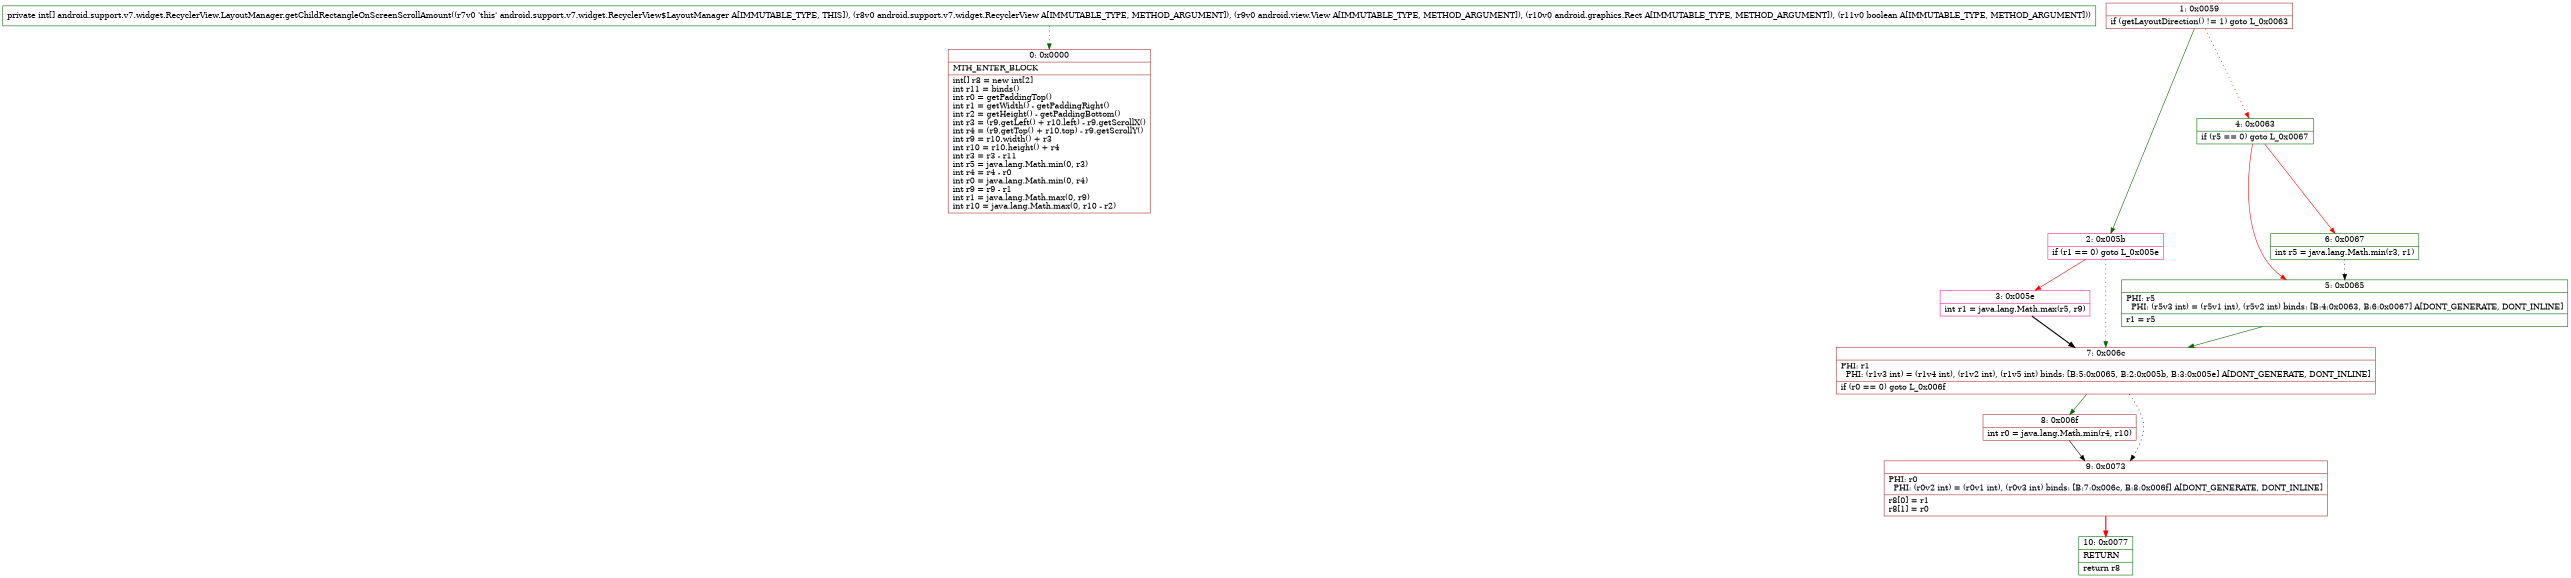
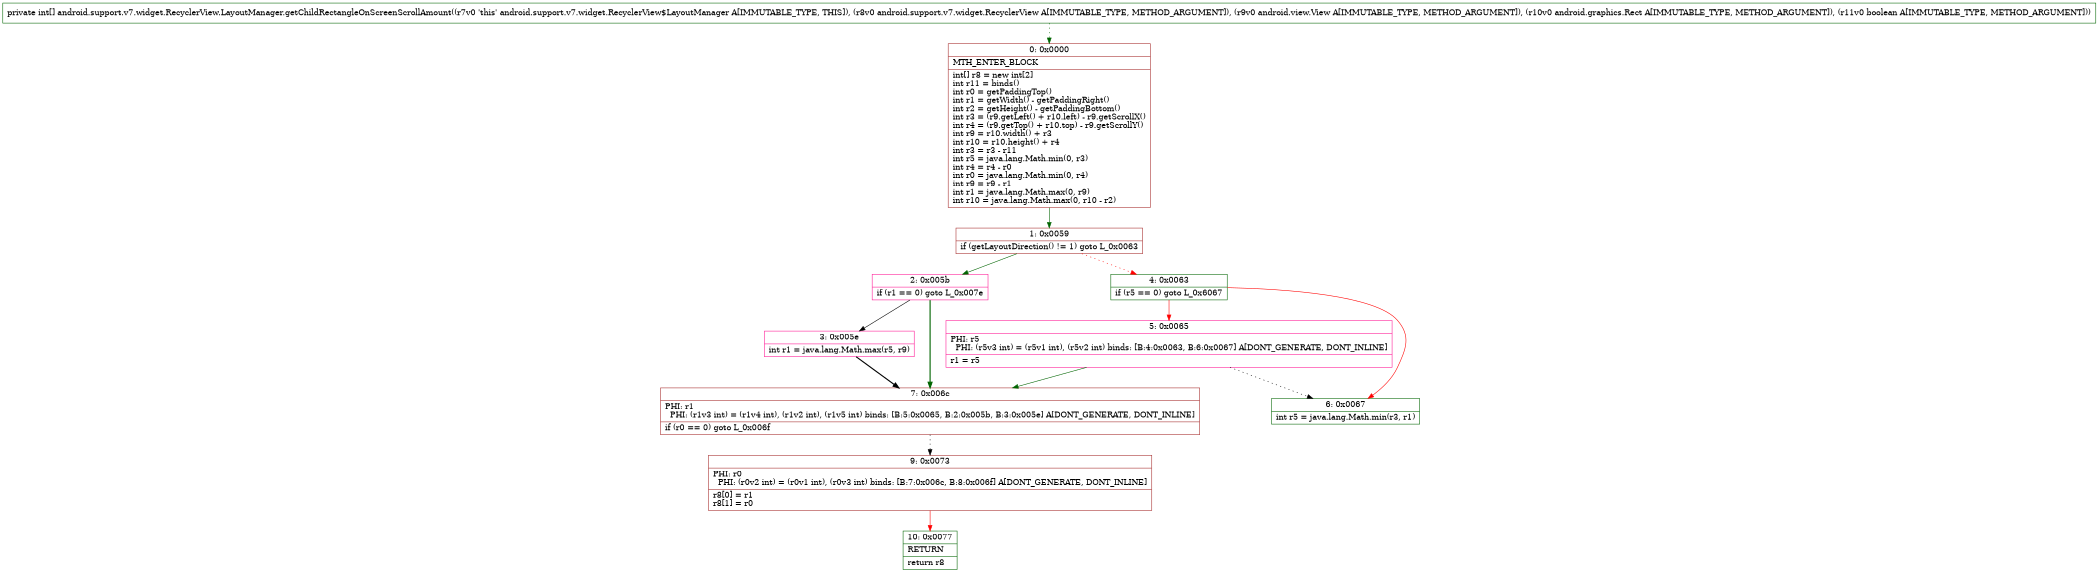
(2255, 137) -> (1169, 293)
none -> (1049, 215)
(2106, 253) -> (930, 293)
(2345, 267) -> (1269, 382)
(2063, 273) -> (887, 314)
(2106, 300) -> (930, 341)
(2345, 303) -> (1169, 344)
(2060, 427) -> none
(2106, 524) -> (930, 518)
